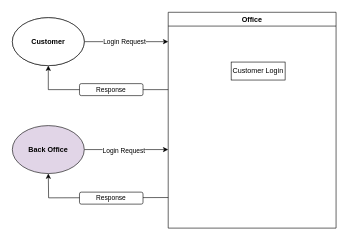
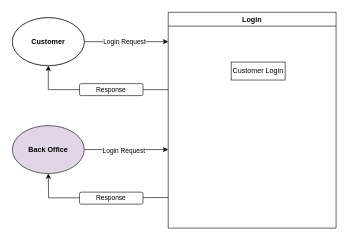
(252, 20) -> (252, 20)
